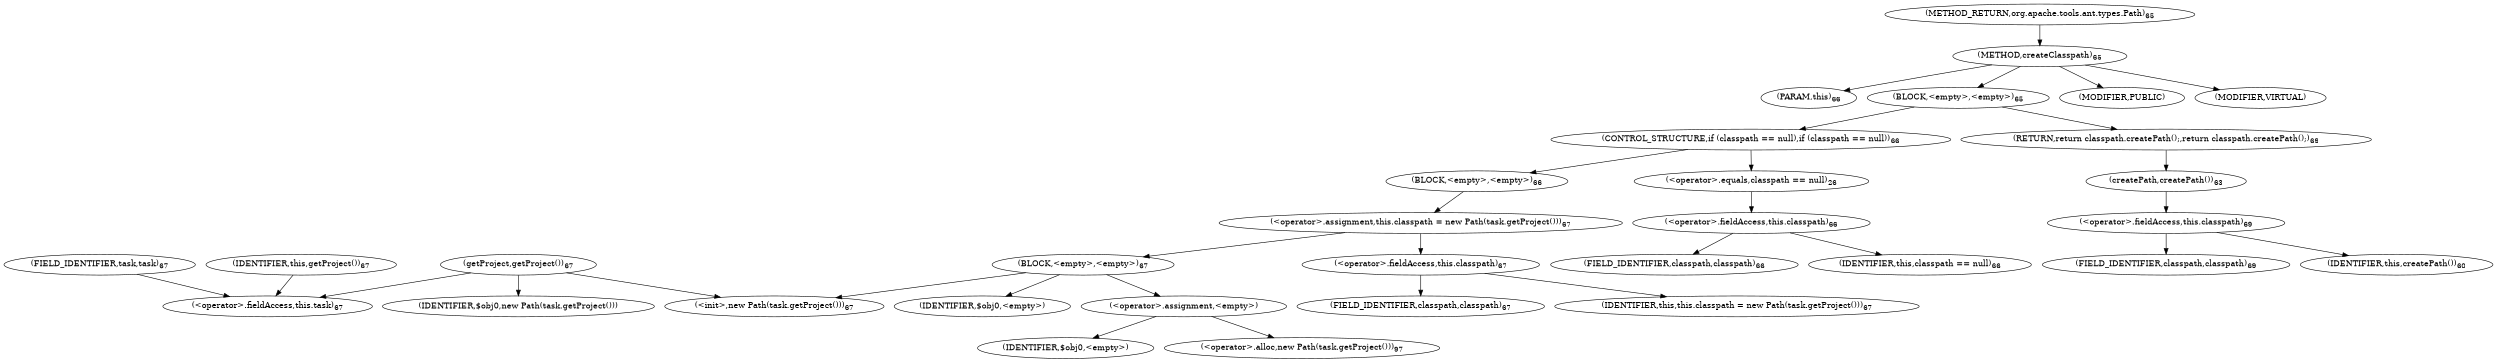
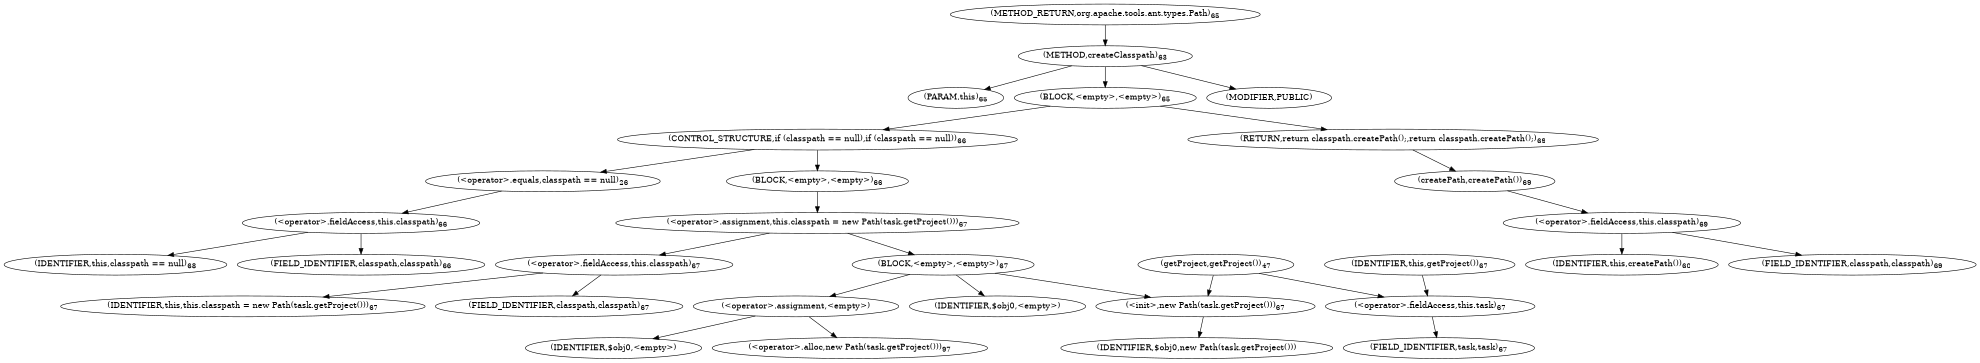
(2098, 55) -> (1163, 55)
(1836, 97) -> (983, 97)
(2261, 98) -> none
(2219, 180) -> (1527, 180)
(569, 264) -> (1267, 264)
(1996, 264) -> (192, 264)
(518, 283) -> (1202, 324)
(181, 285) -> (1434, 324)
